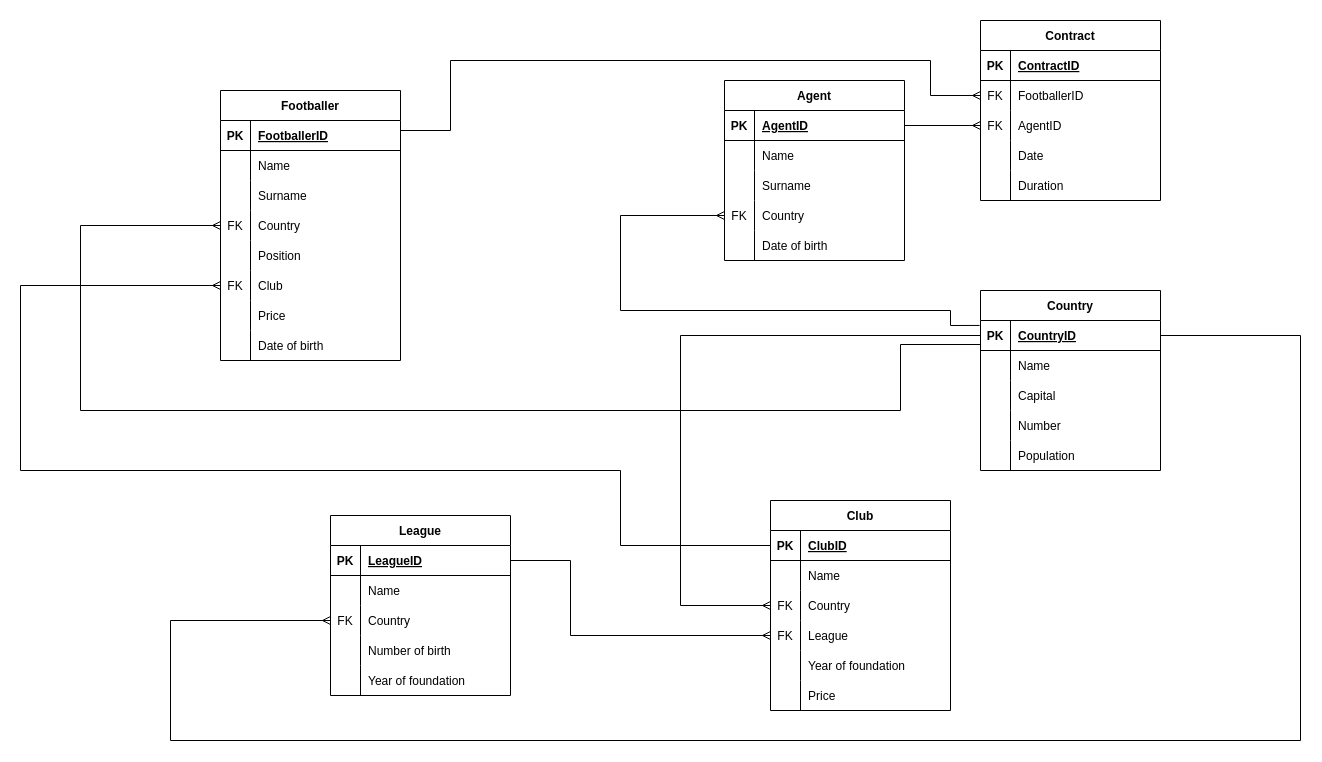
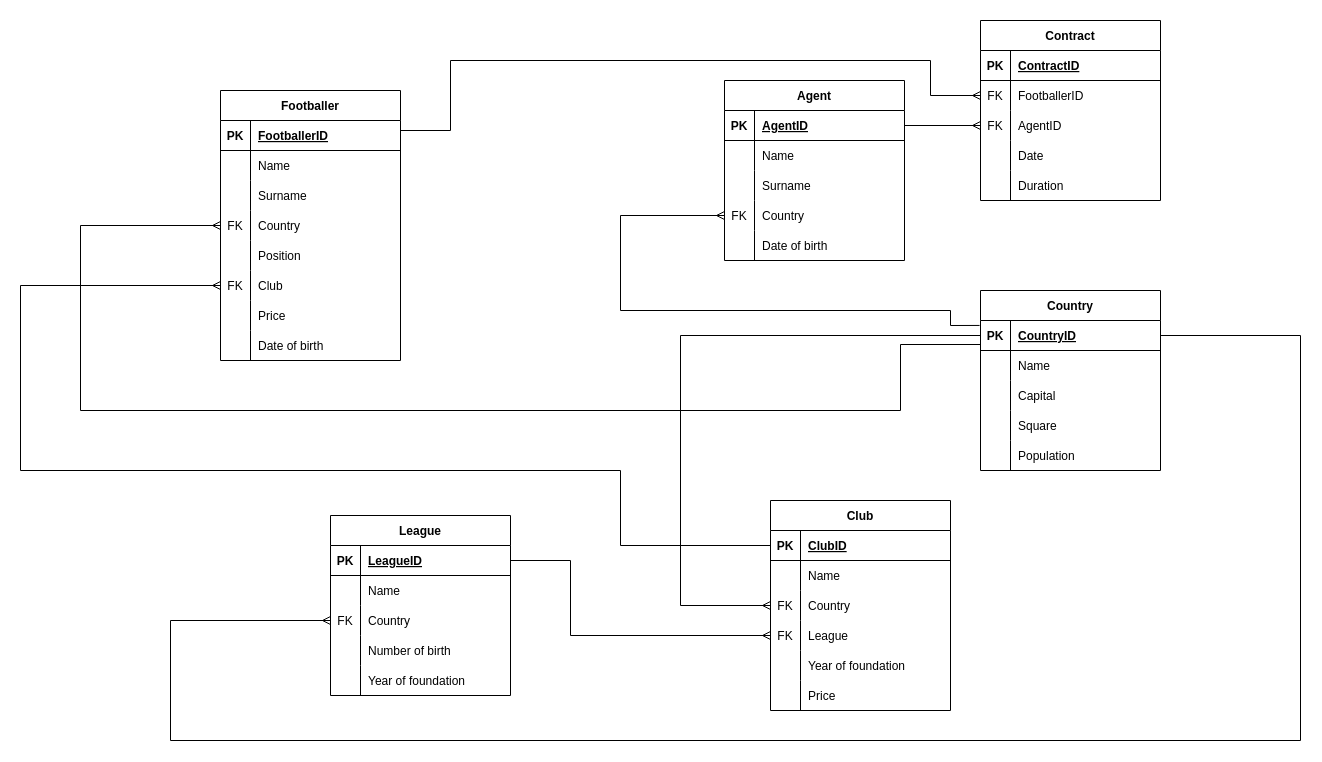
(1038, 426) -> (1038, 426)
